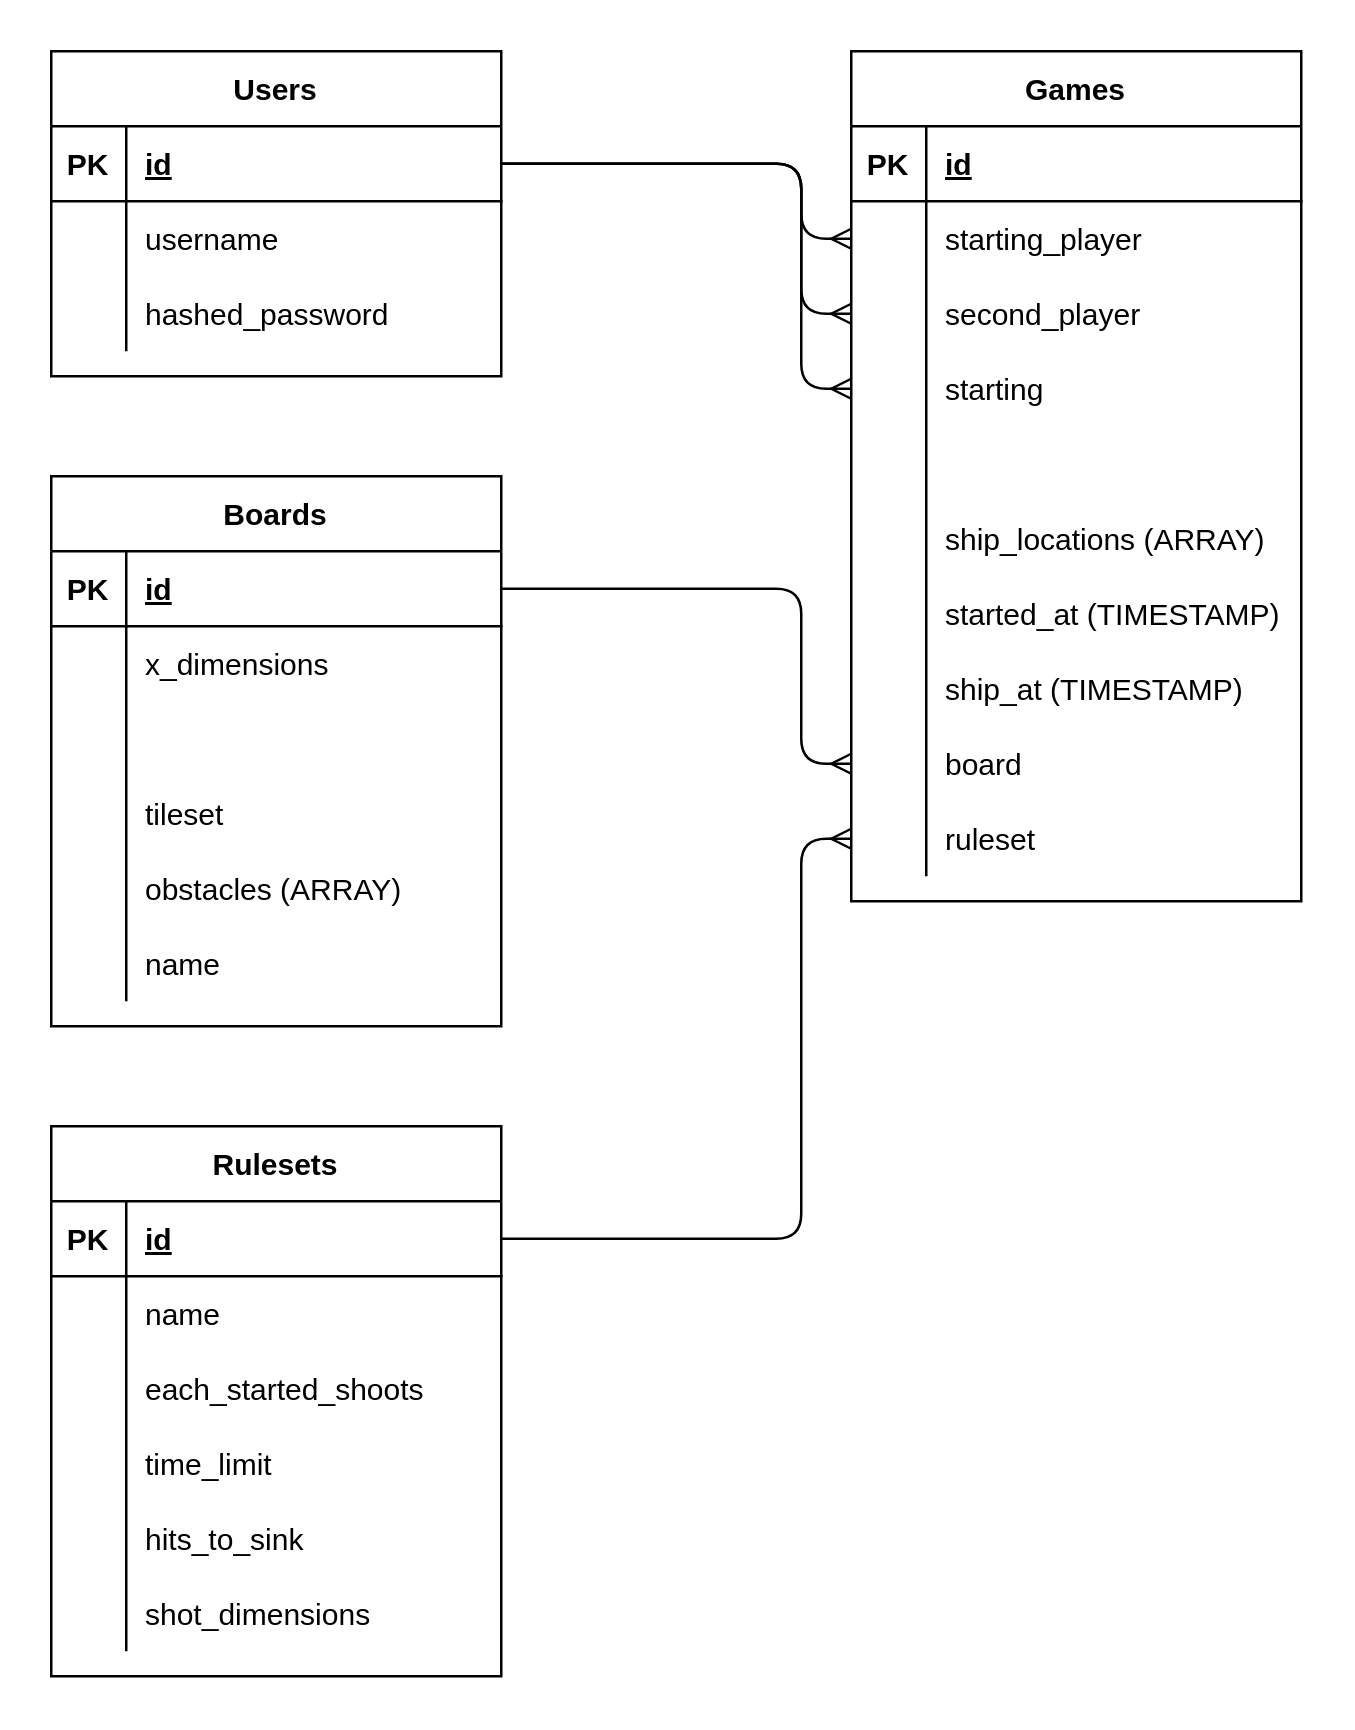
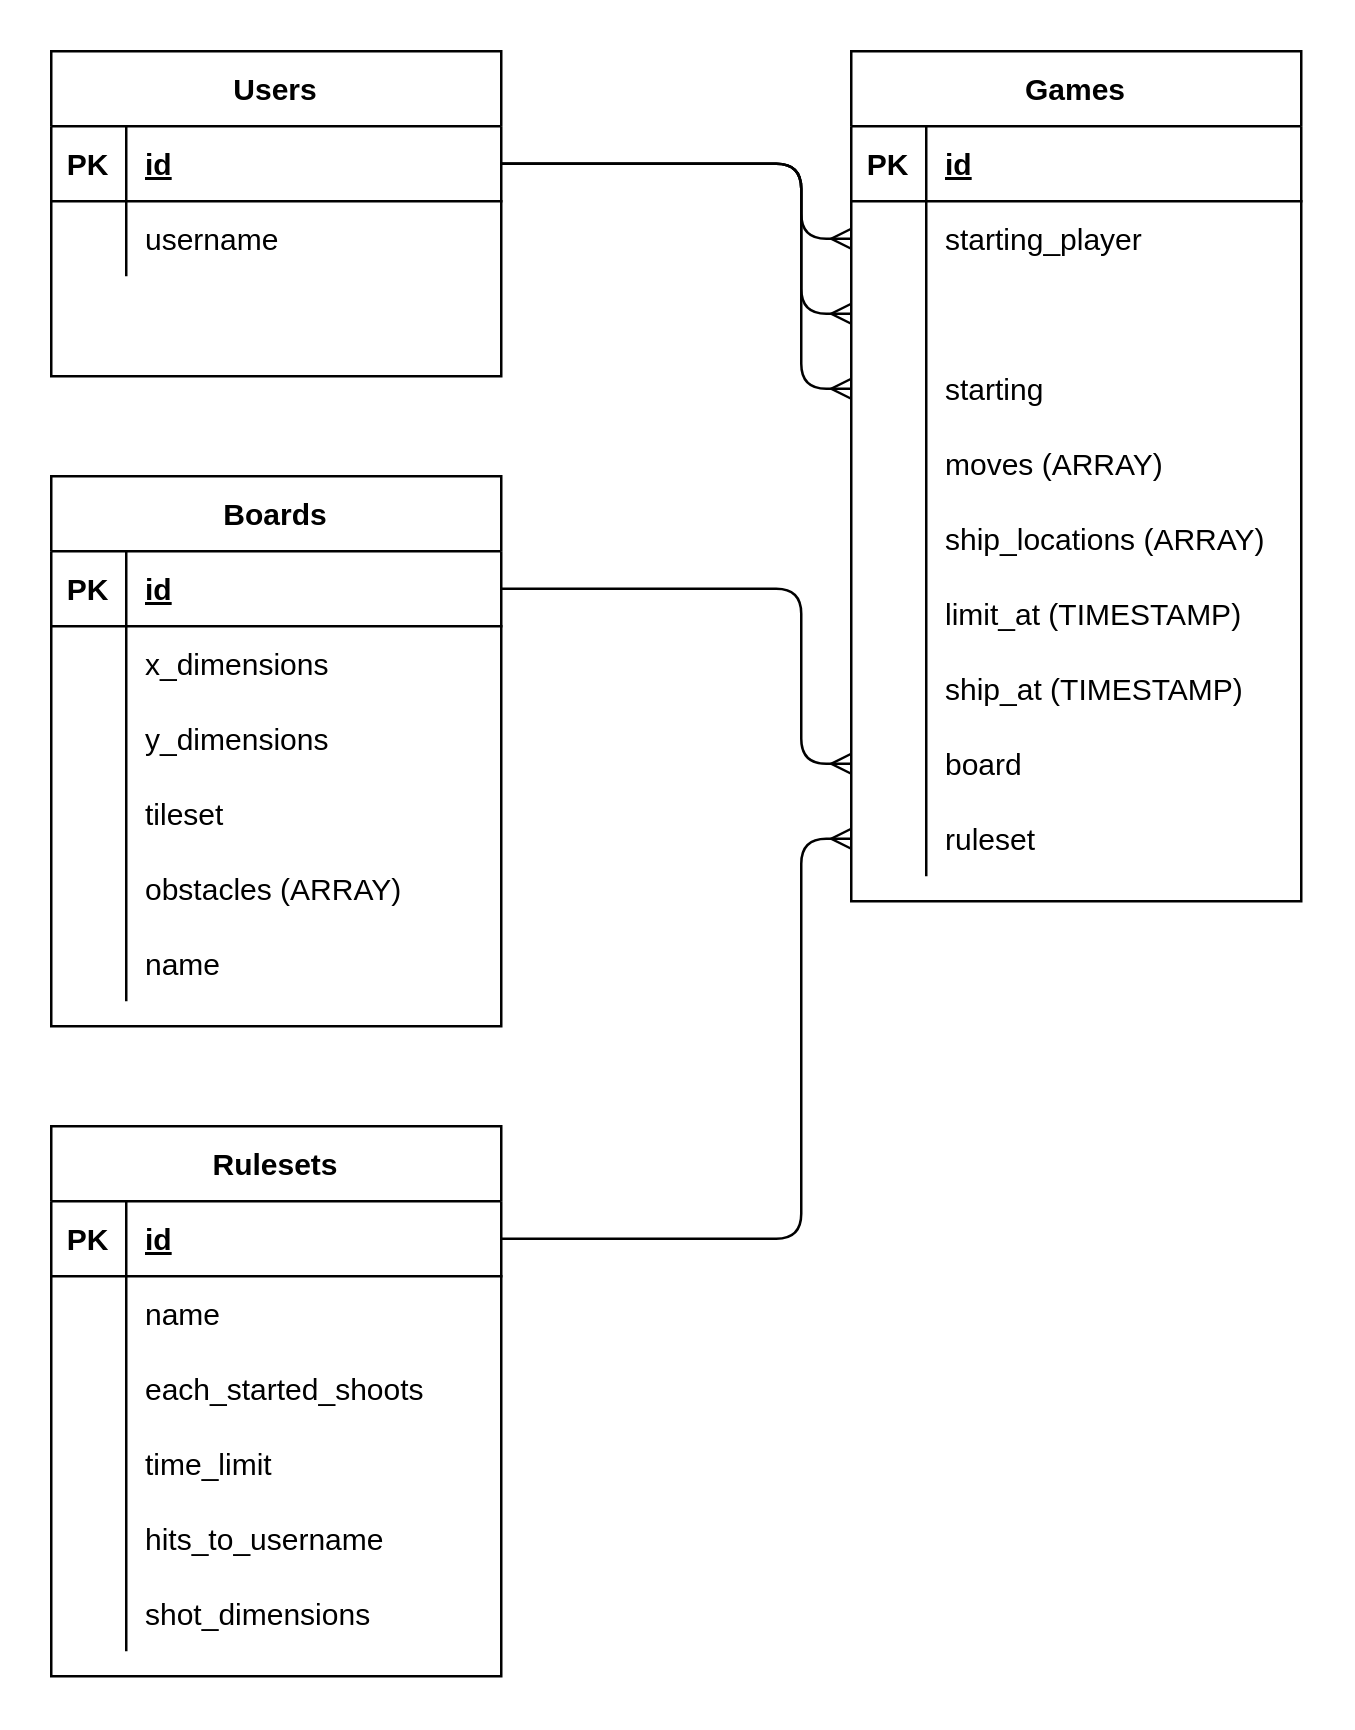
(314, 314) -> none
(1114, 314) -> none
none -> (1114, 464)
(1126, 615) -> (1097, 615)
none -> (314, 739)
(238, 1540) -> (276, 1540)
